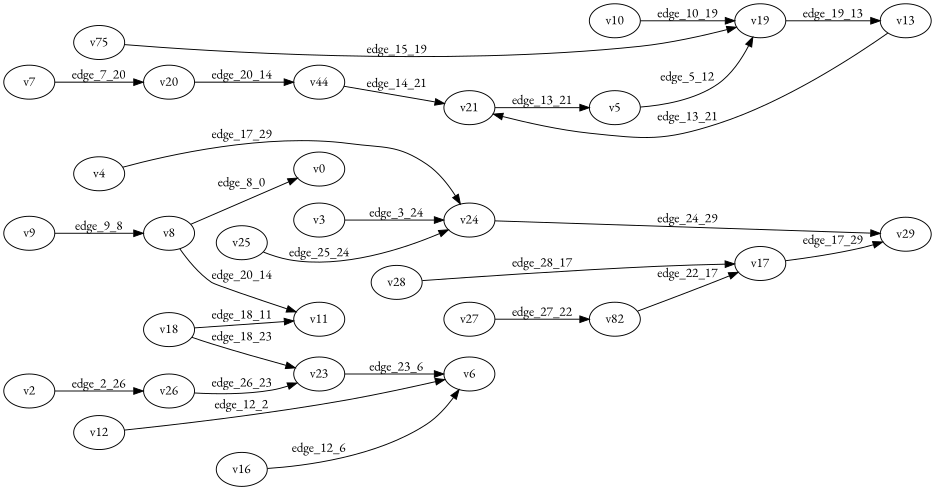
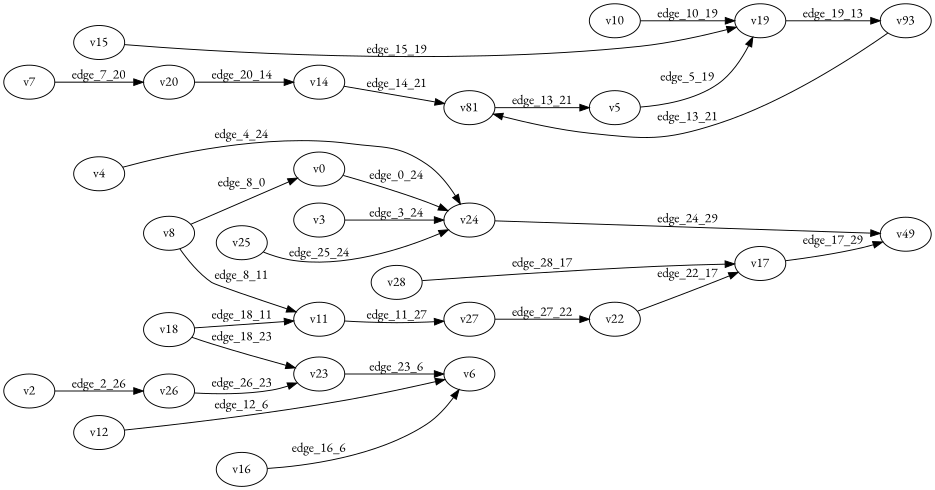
(906, 21) -> (906, 21)
(99, 42) -> (99, 42)
(688, 77) -> (688, 77)
(319, 82) -> (319, 82)
(469, 108) -> (469, 108)
(242, 135) -> (242, 135)
none -> (392, 190)
(29, 233) -> none
(906, 234) -> (906, 234)
(242, 275) -> (242, 275)
(615, 319) -> (615, 319)
none -> (389, 323)
(242, 405) -> (242, 405)
(319, 448) -> (319, 448)
